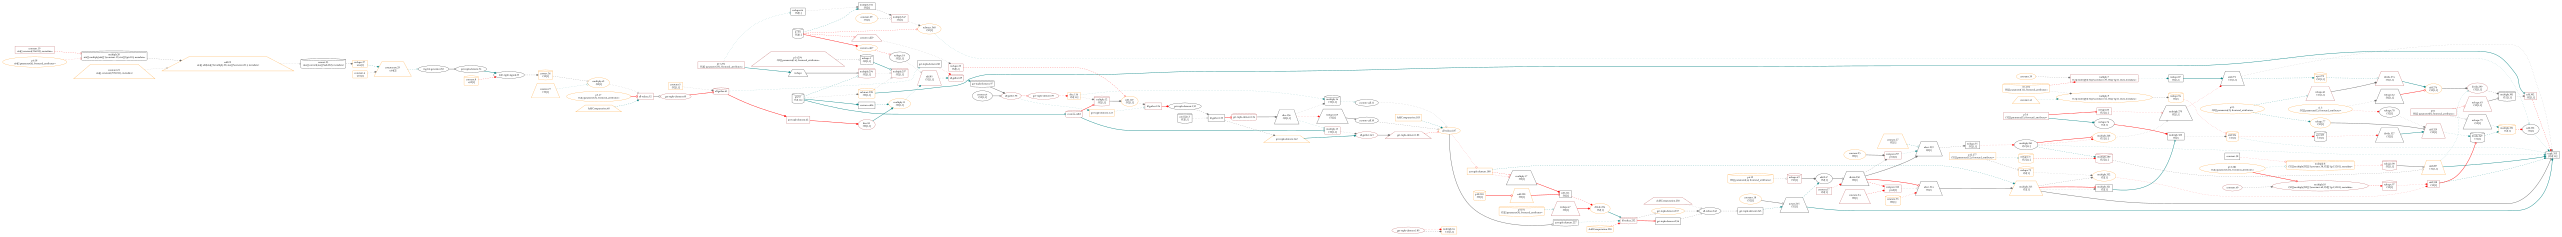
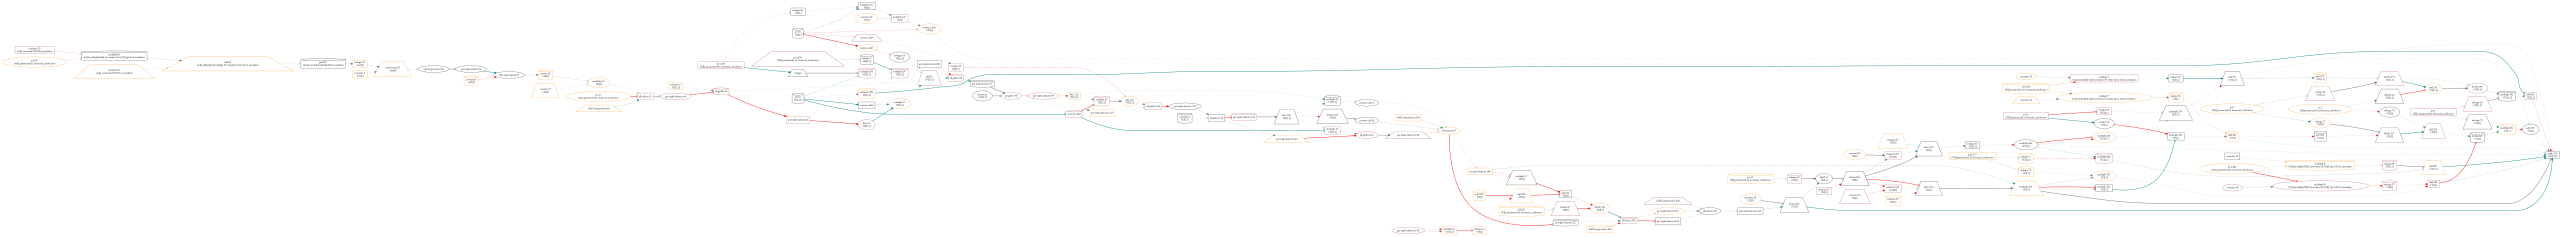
(2433, 46) -> (2433, 46)
(323, 64) -> (323, 64)
(2377, 124) -> (2354, 127)
(2459, 127) -> (2434, 79)
(1329, 137) -> (1329, 137)
(1474, 209) -> (1474, 209)
none -> (1480, 230)
